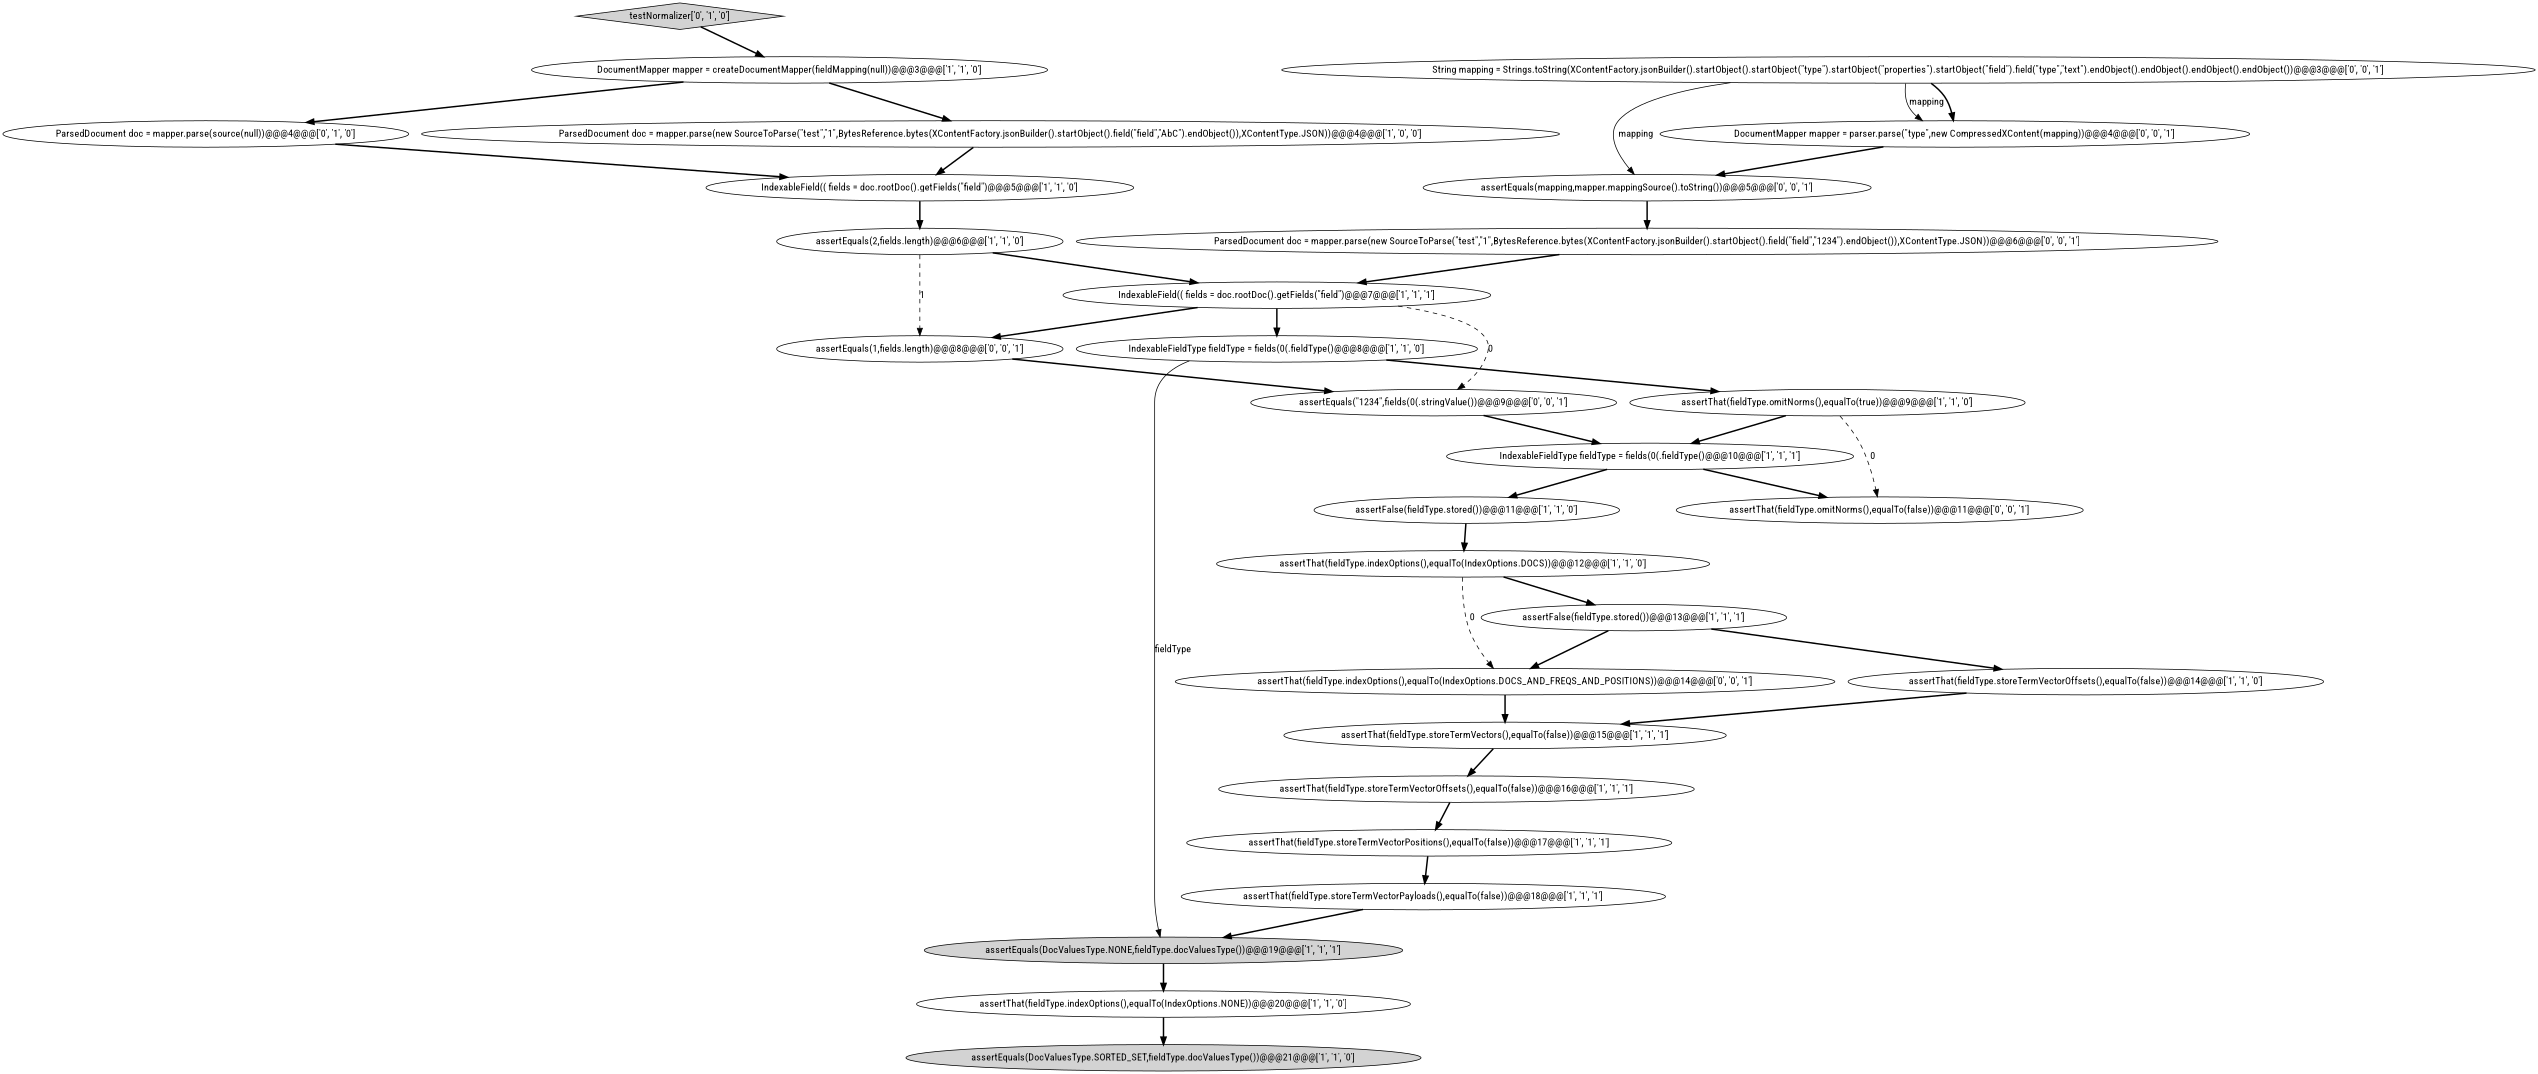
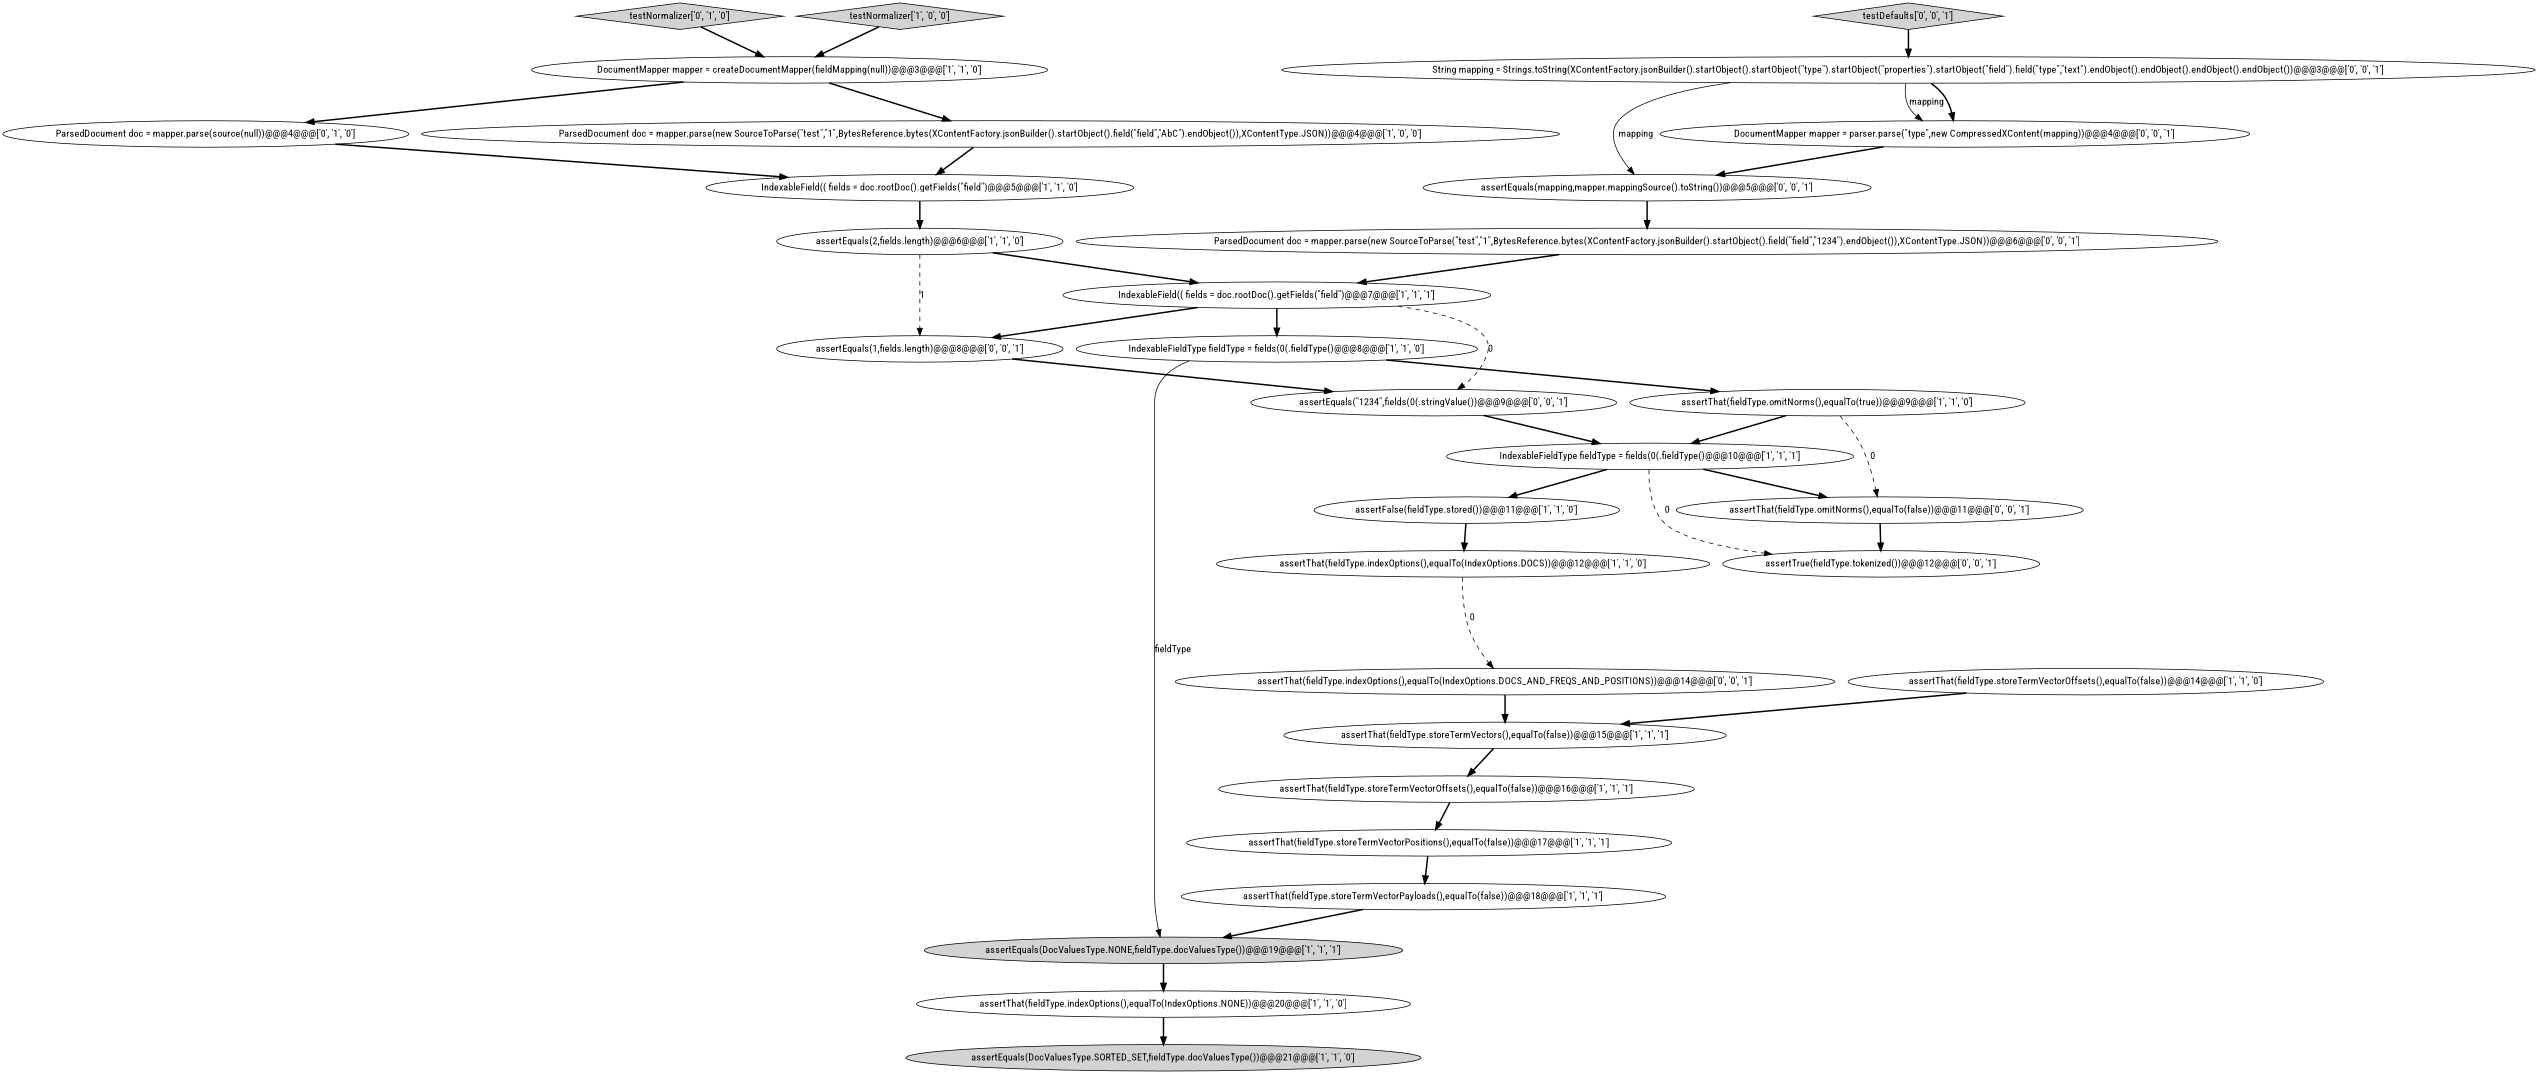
none -> (900, 16)
none -> (1908, 16)
none -> (1881, 564)
(1634, 618) -> none
